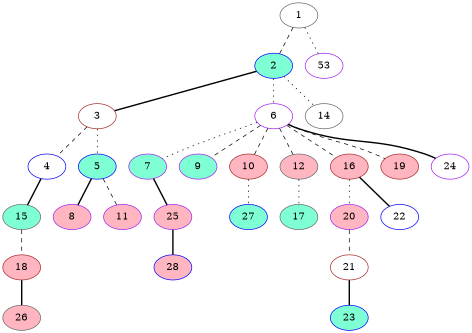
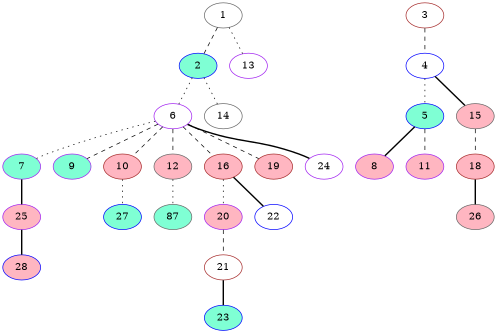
(324, 66) -> (248, 66)
(186, 91) -> none
(97, 141) -> (425, 91)
(22, 217) -> (475, 116)
(299, 217) -> (173, 217)
